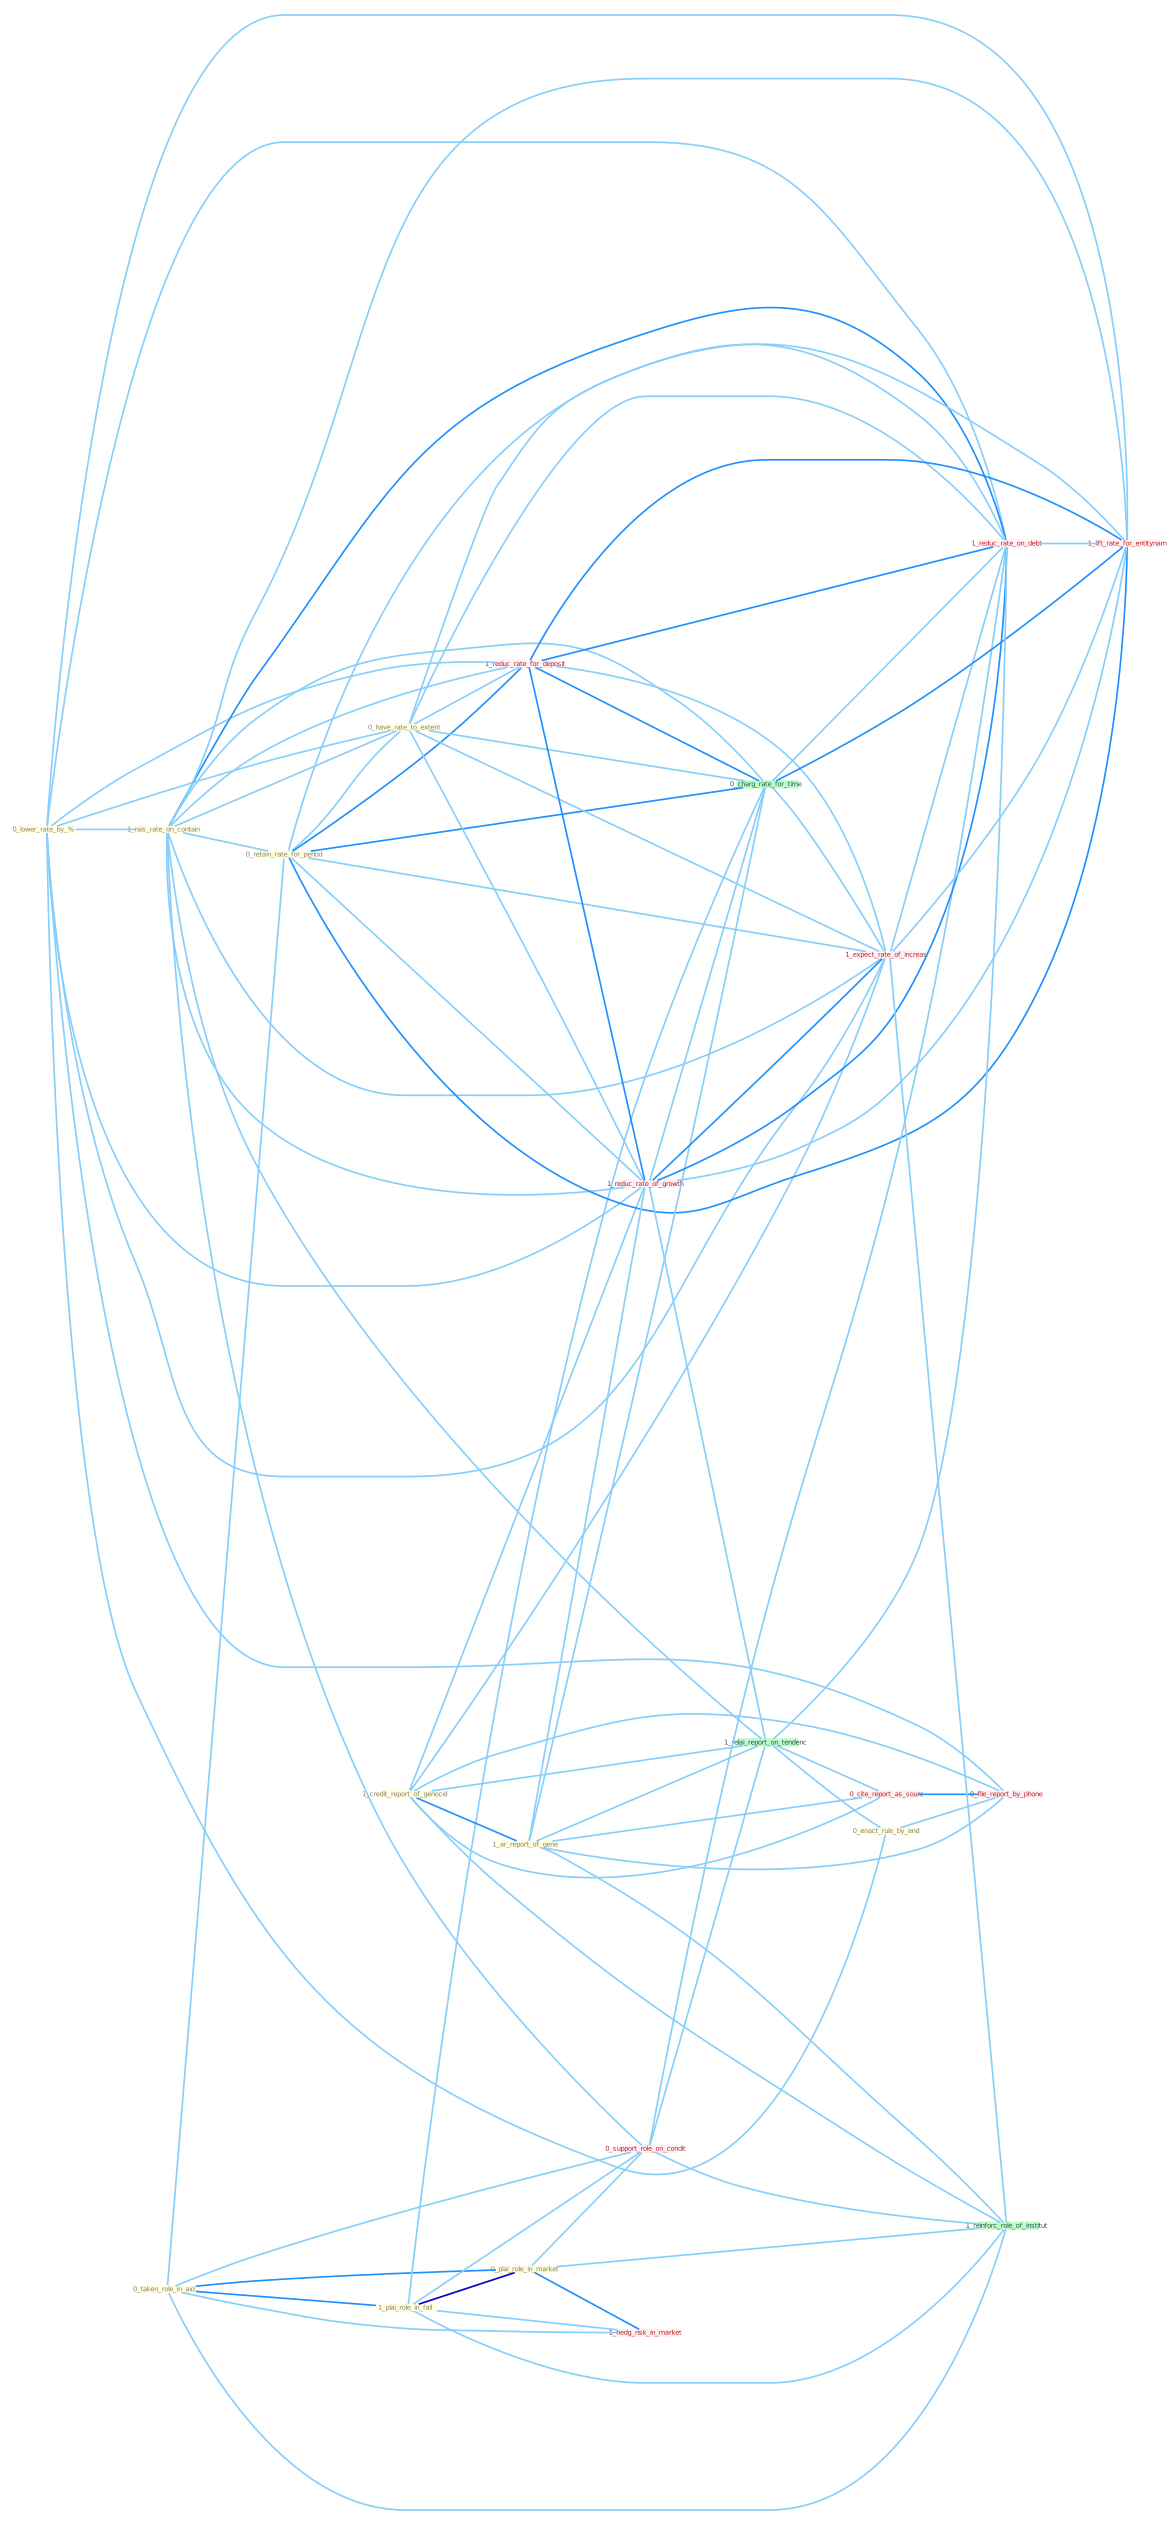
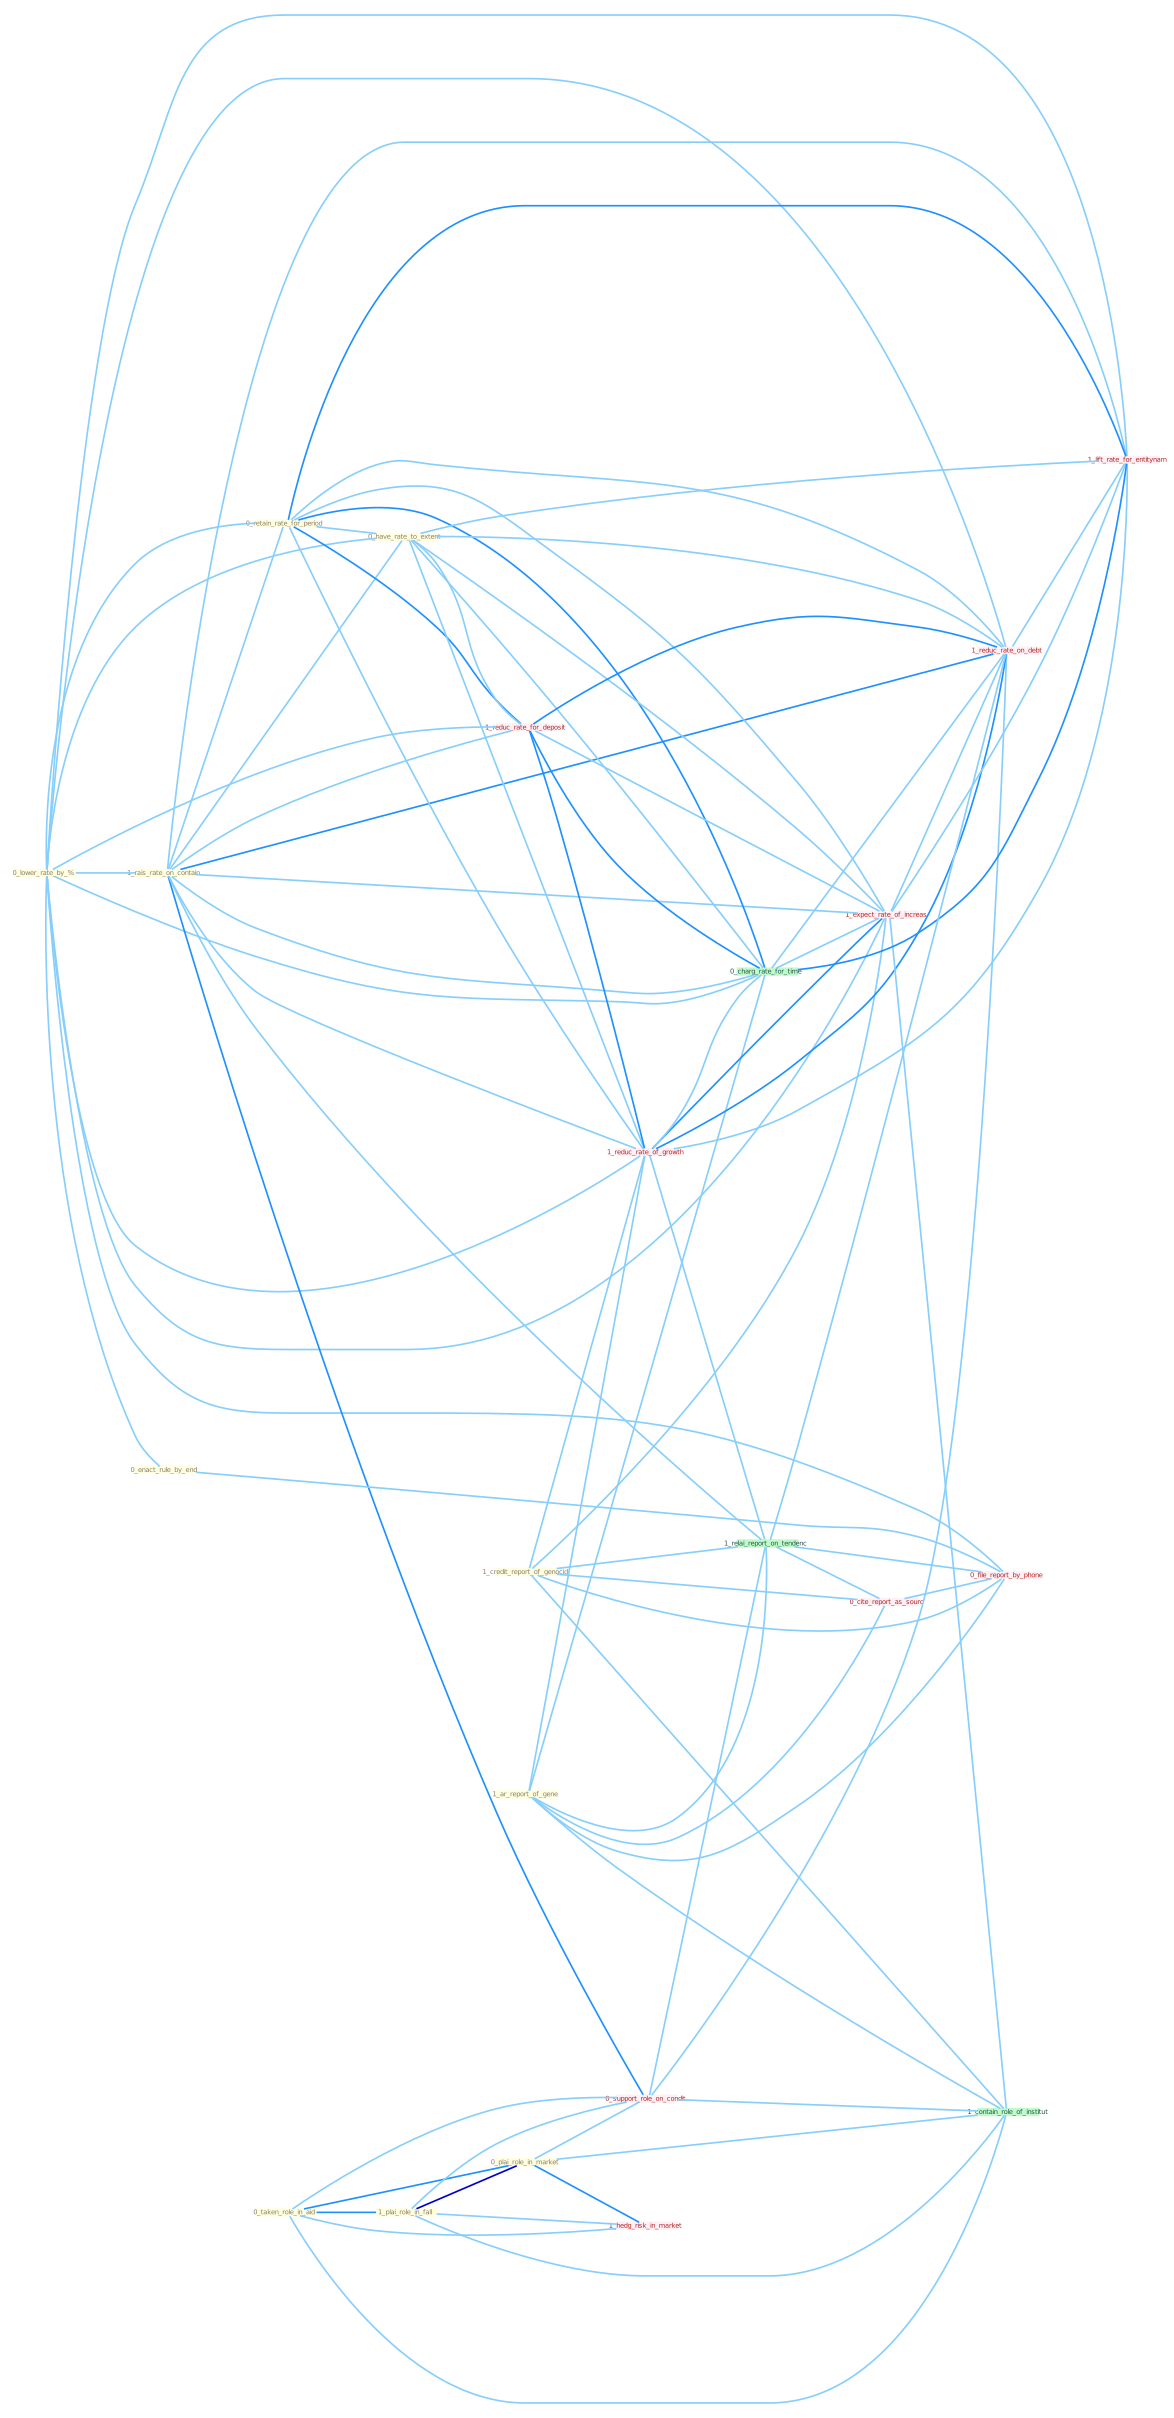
(790, 460) -> none
(276, 1541) -> (373, 1499)
(522, 1570) -> (399, 992)
(226, 1572) -> (82, 646)
(826, 1788) -> (888, 1559)
(948, 1794) -> (944, 1590)
(464, 1818) -> none
(1008, 2226) -> (1008, 2112)
